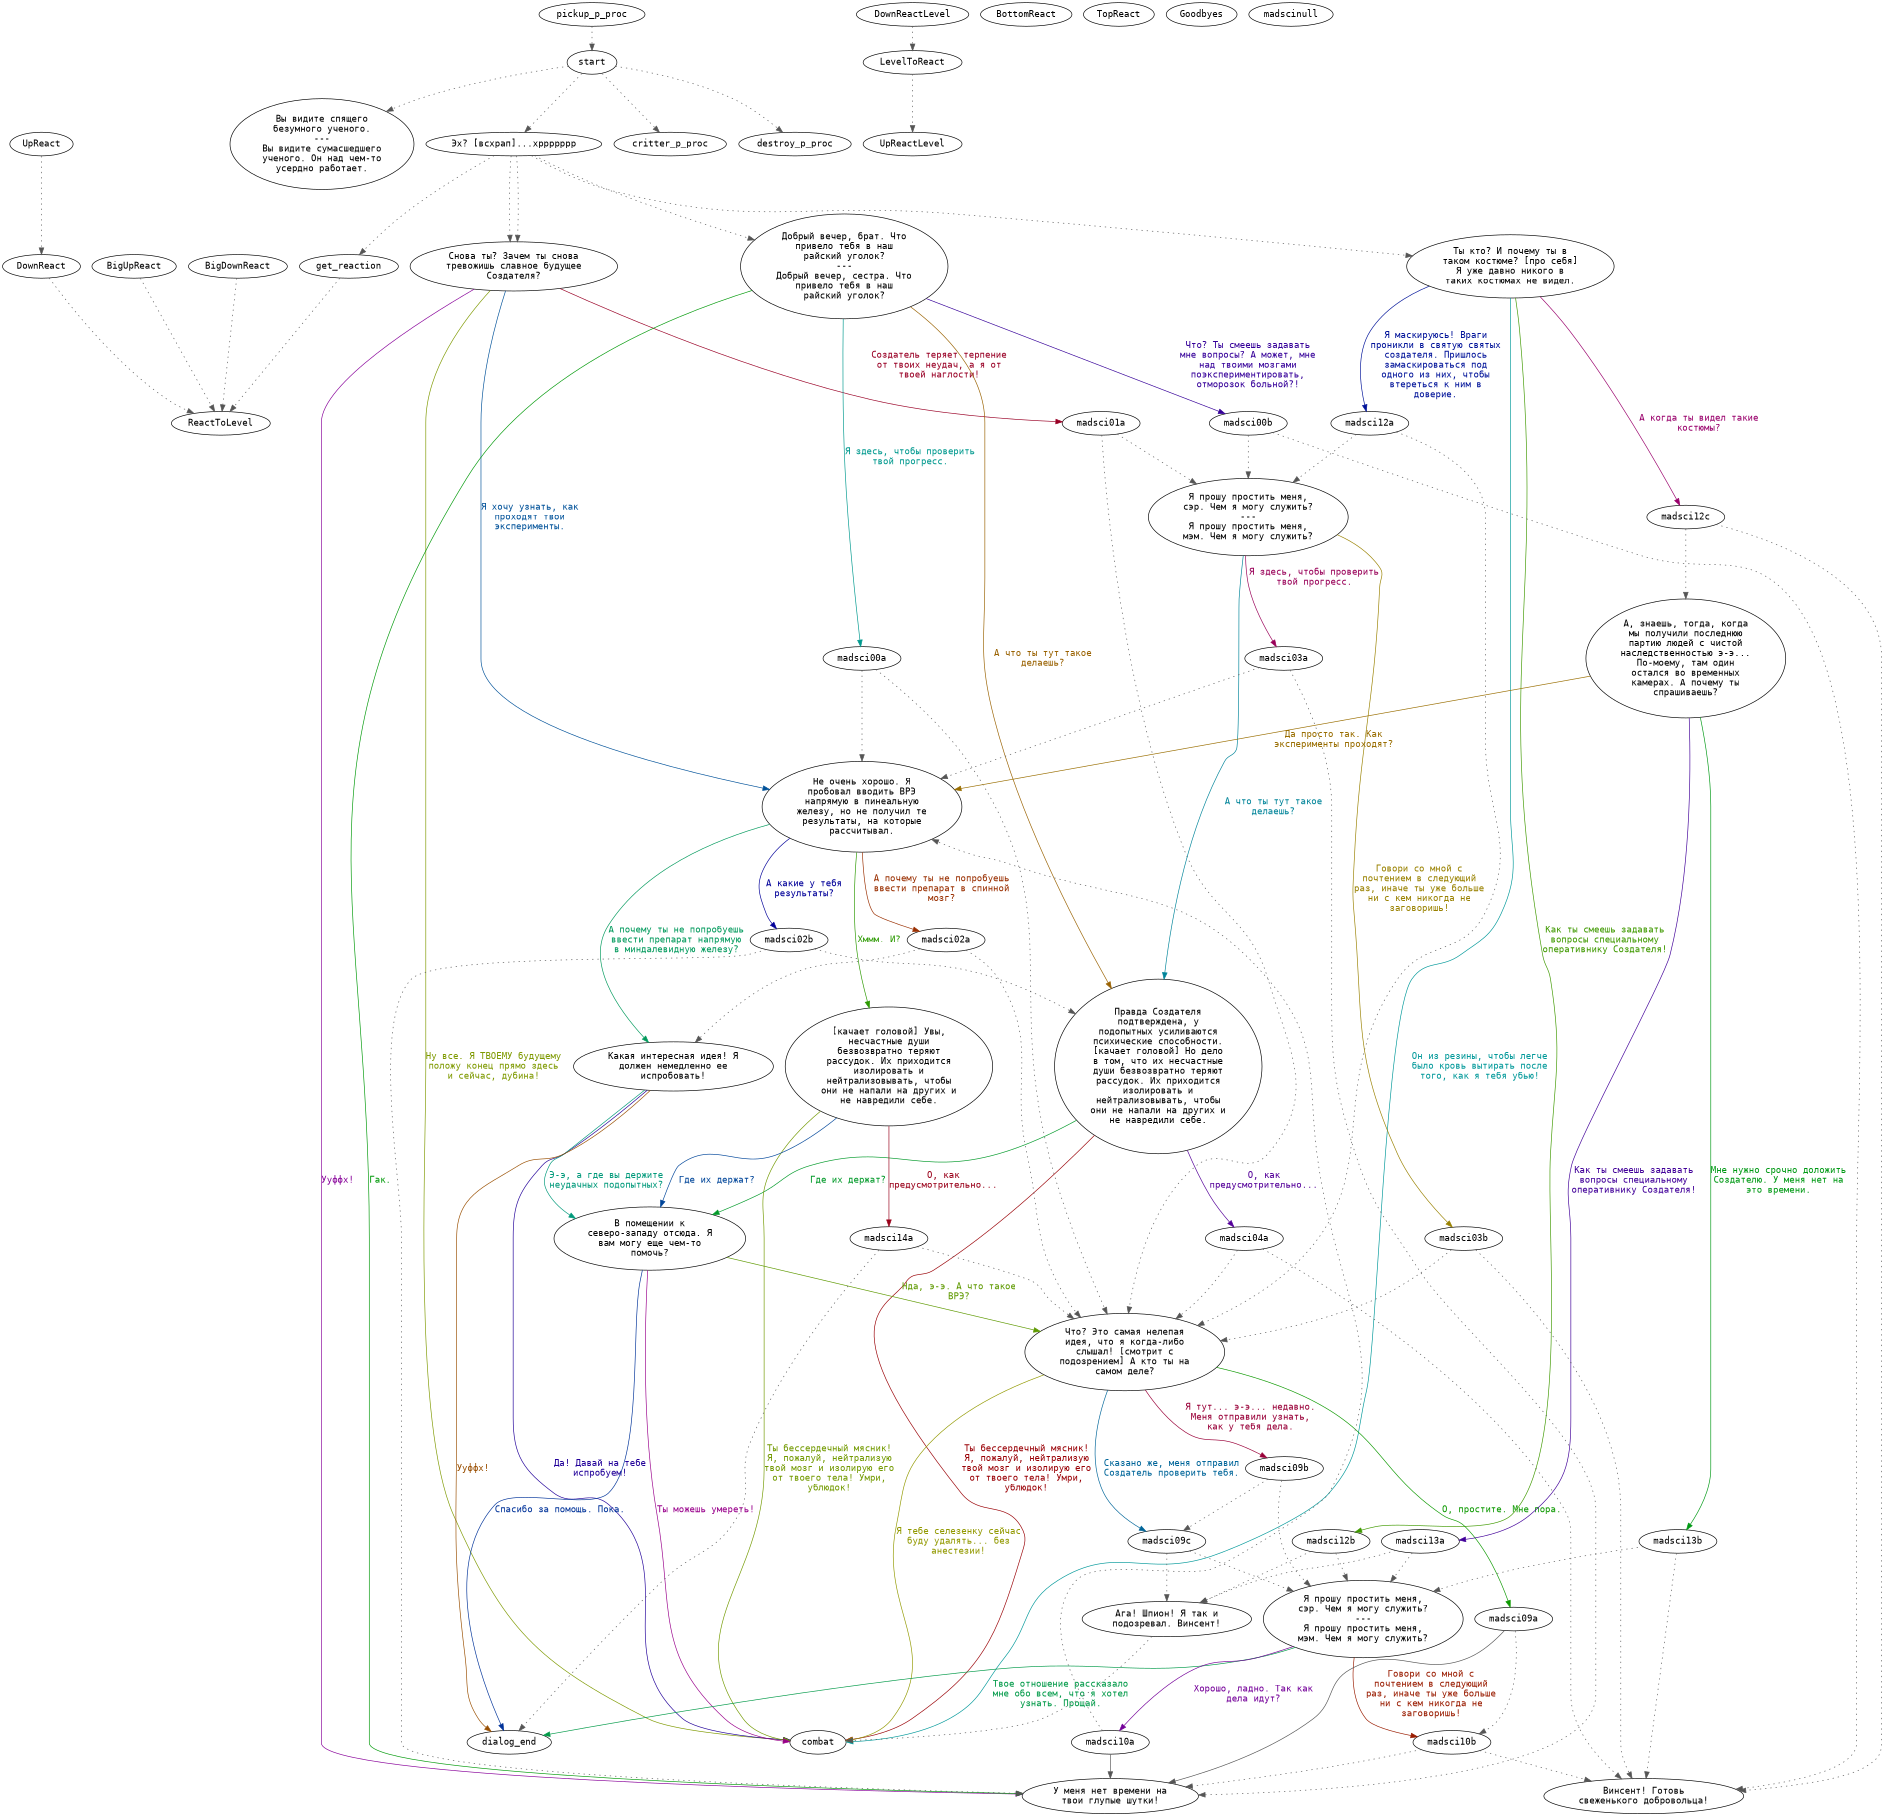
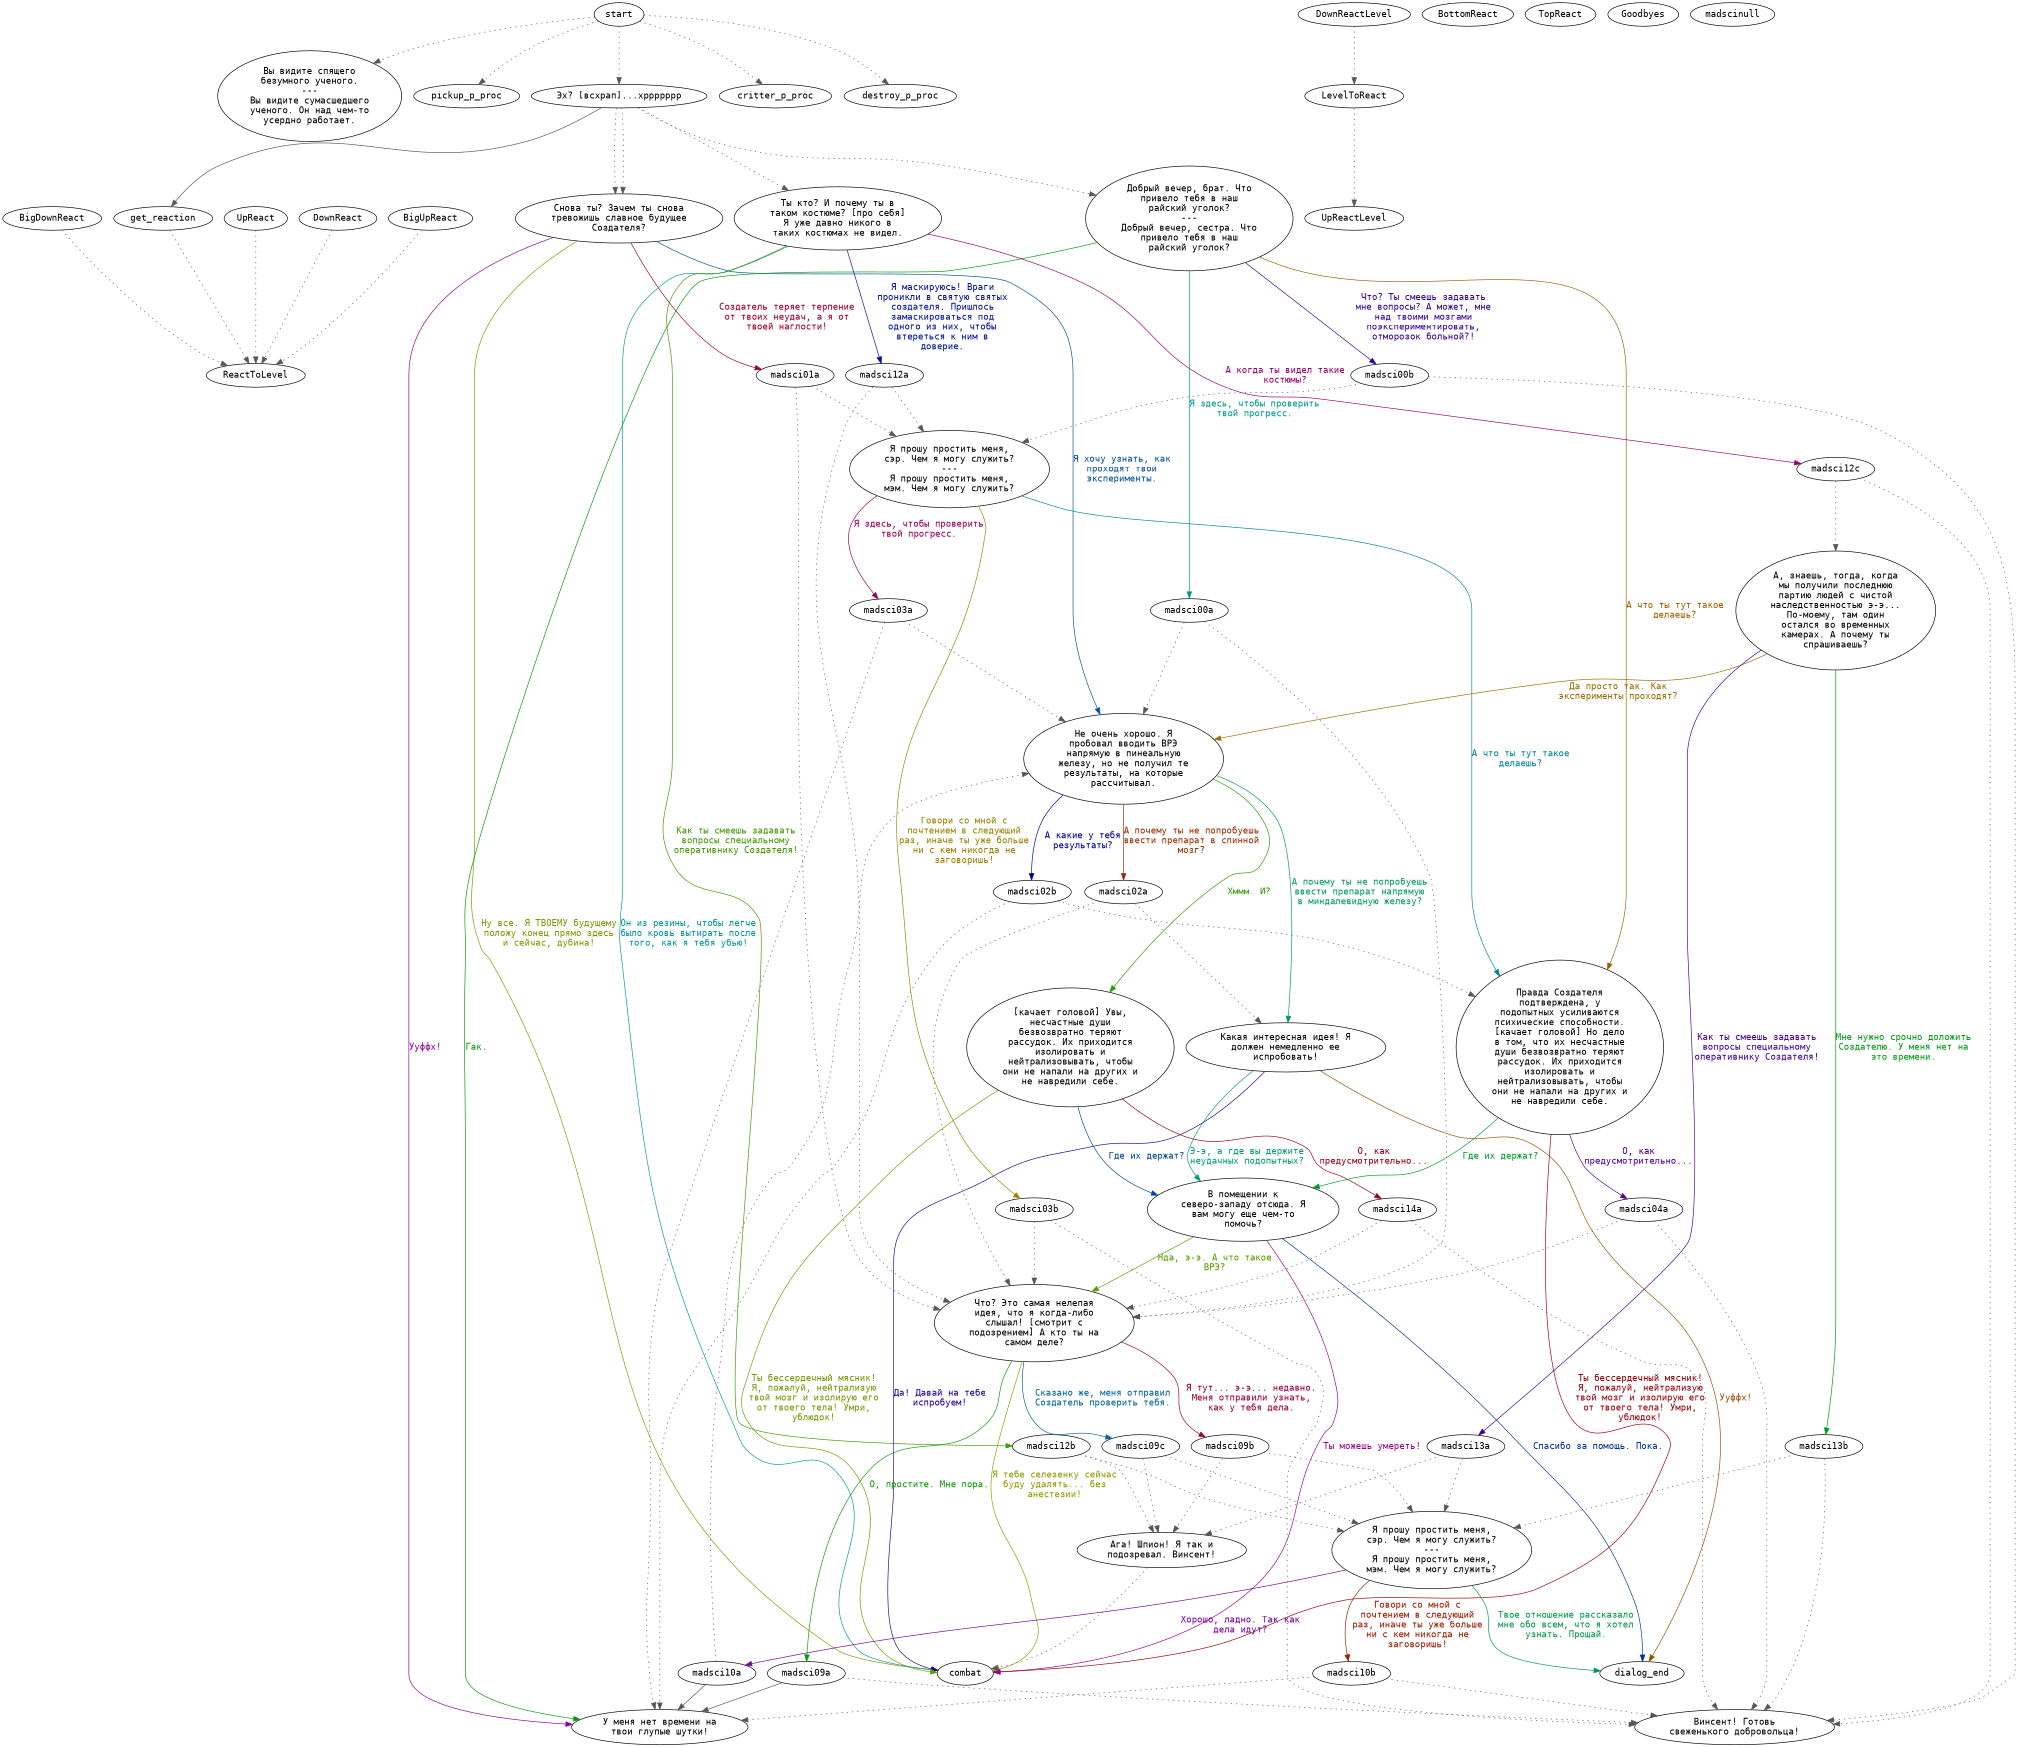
(592, 35) -> (538, 44)
(426, 198) -> (384, 148)
(41, 202) -> (256, 293)
(1229, 1503) -> (1201, 1491)
(739, 1513) -> (1697, 1378)
(1513, 1686) -> (1237, 1704)
